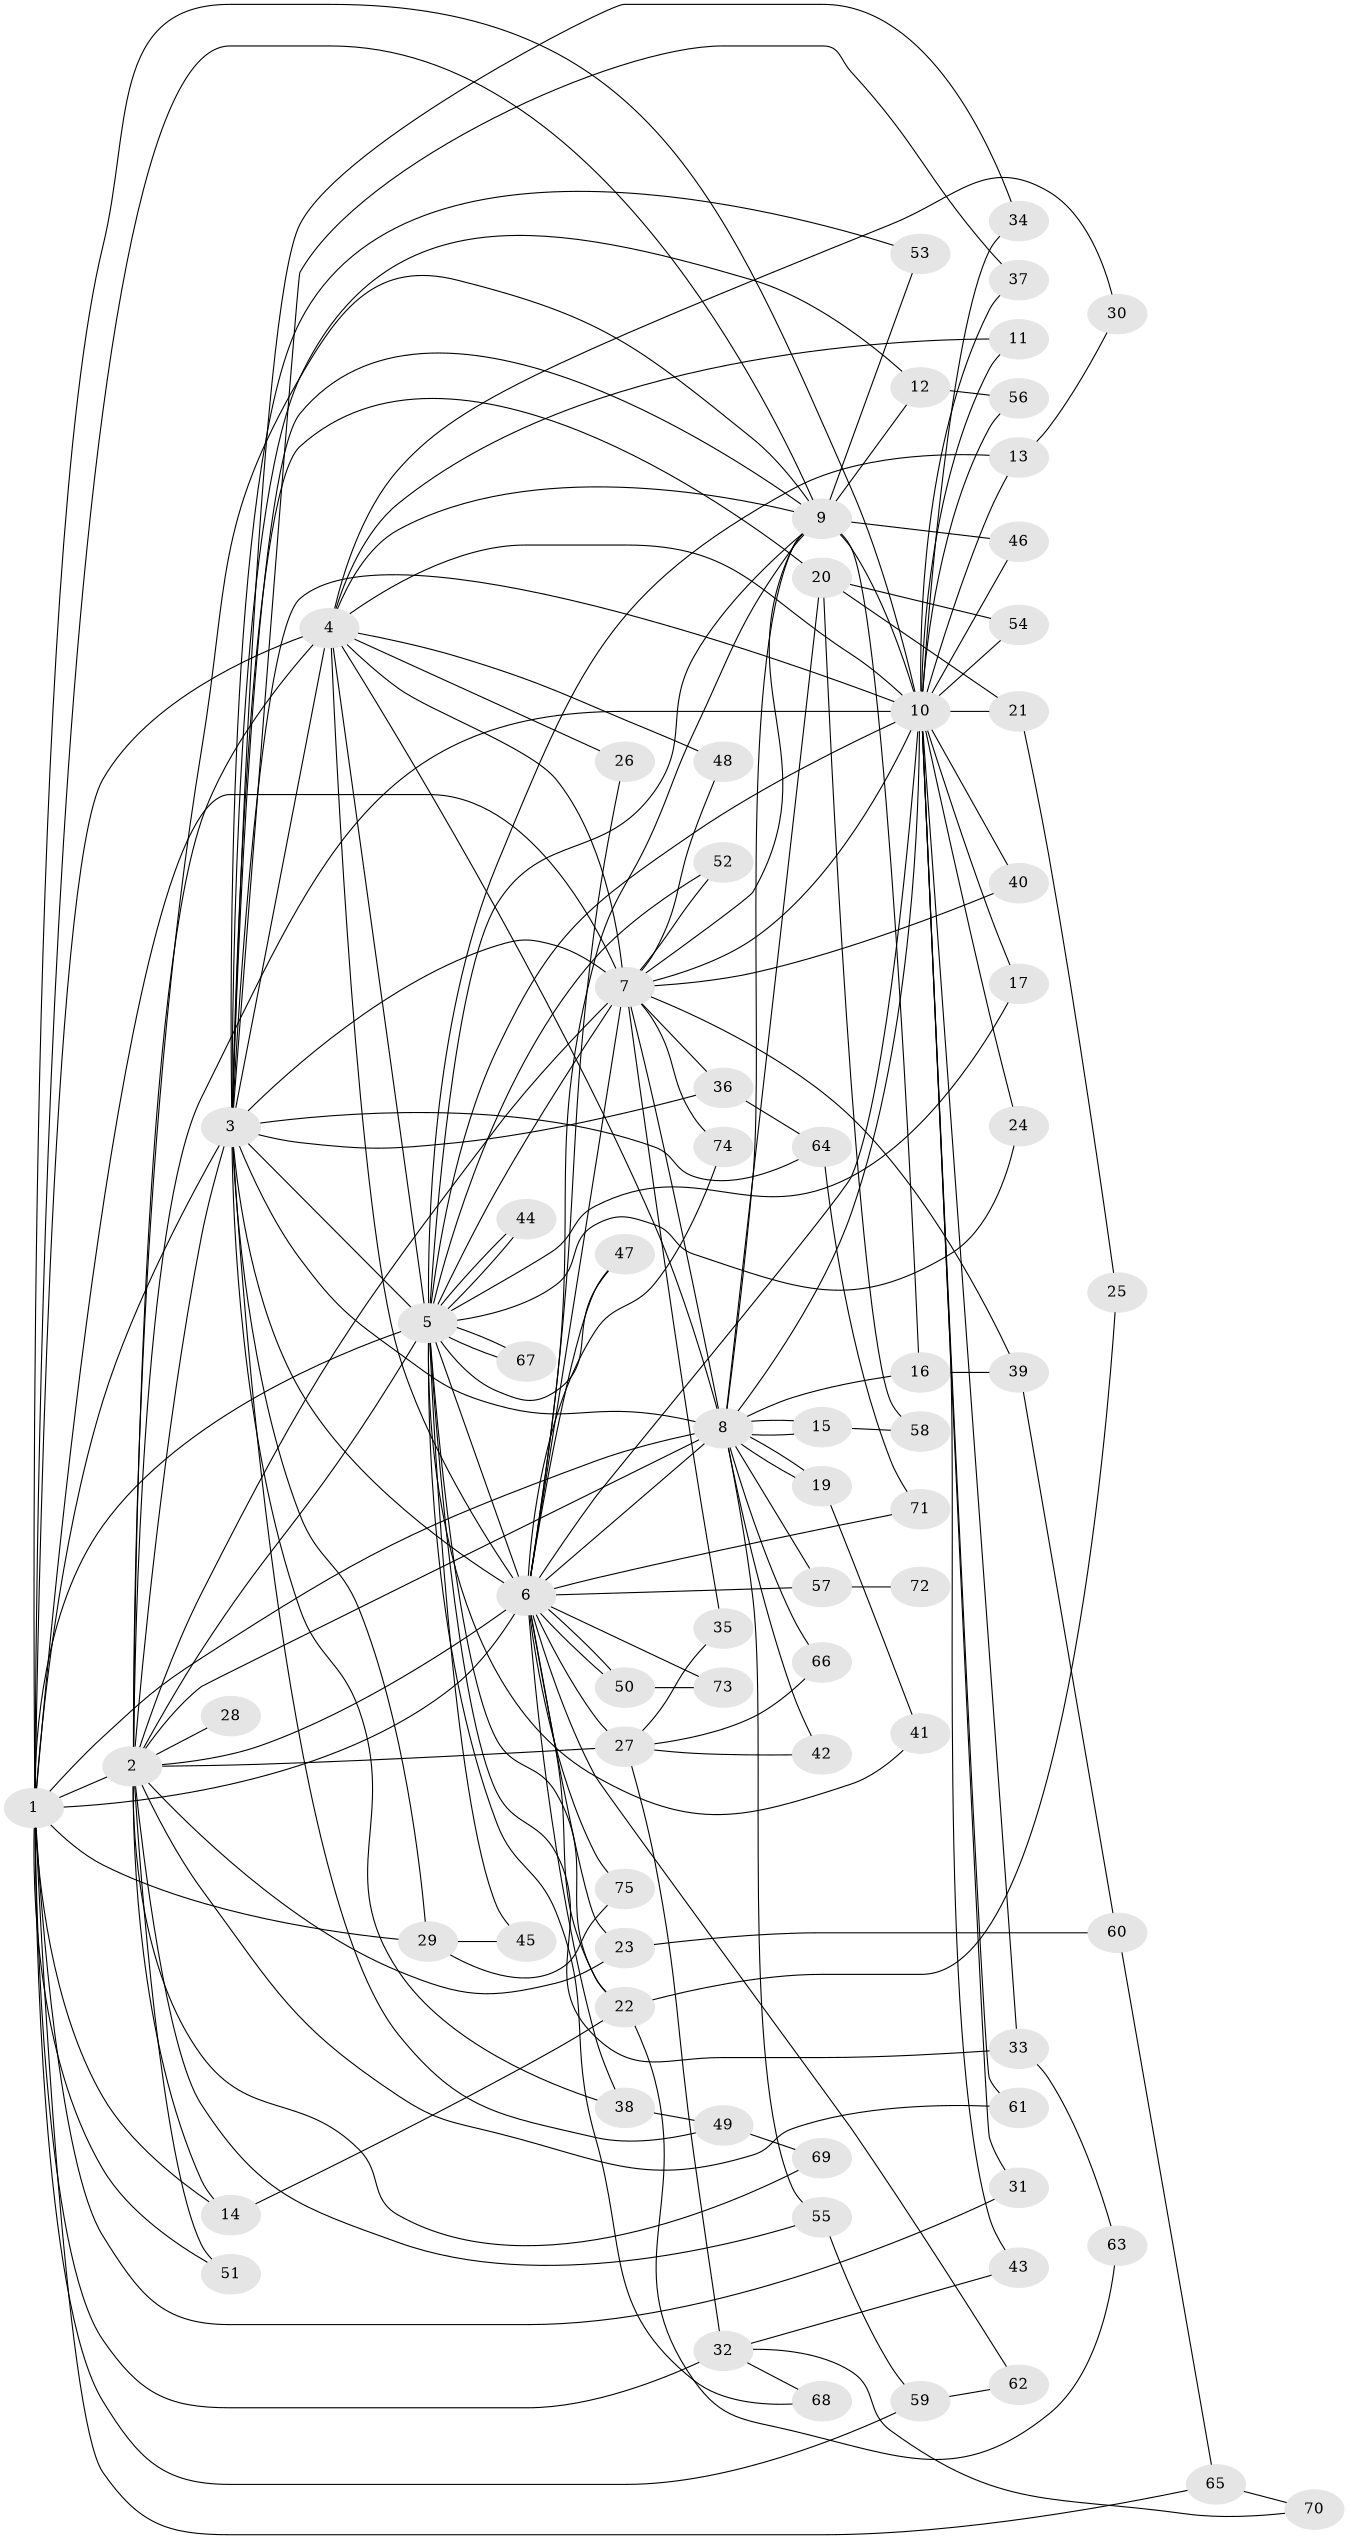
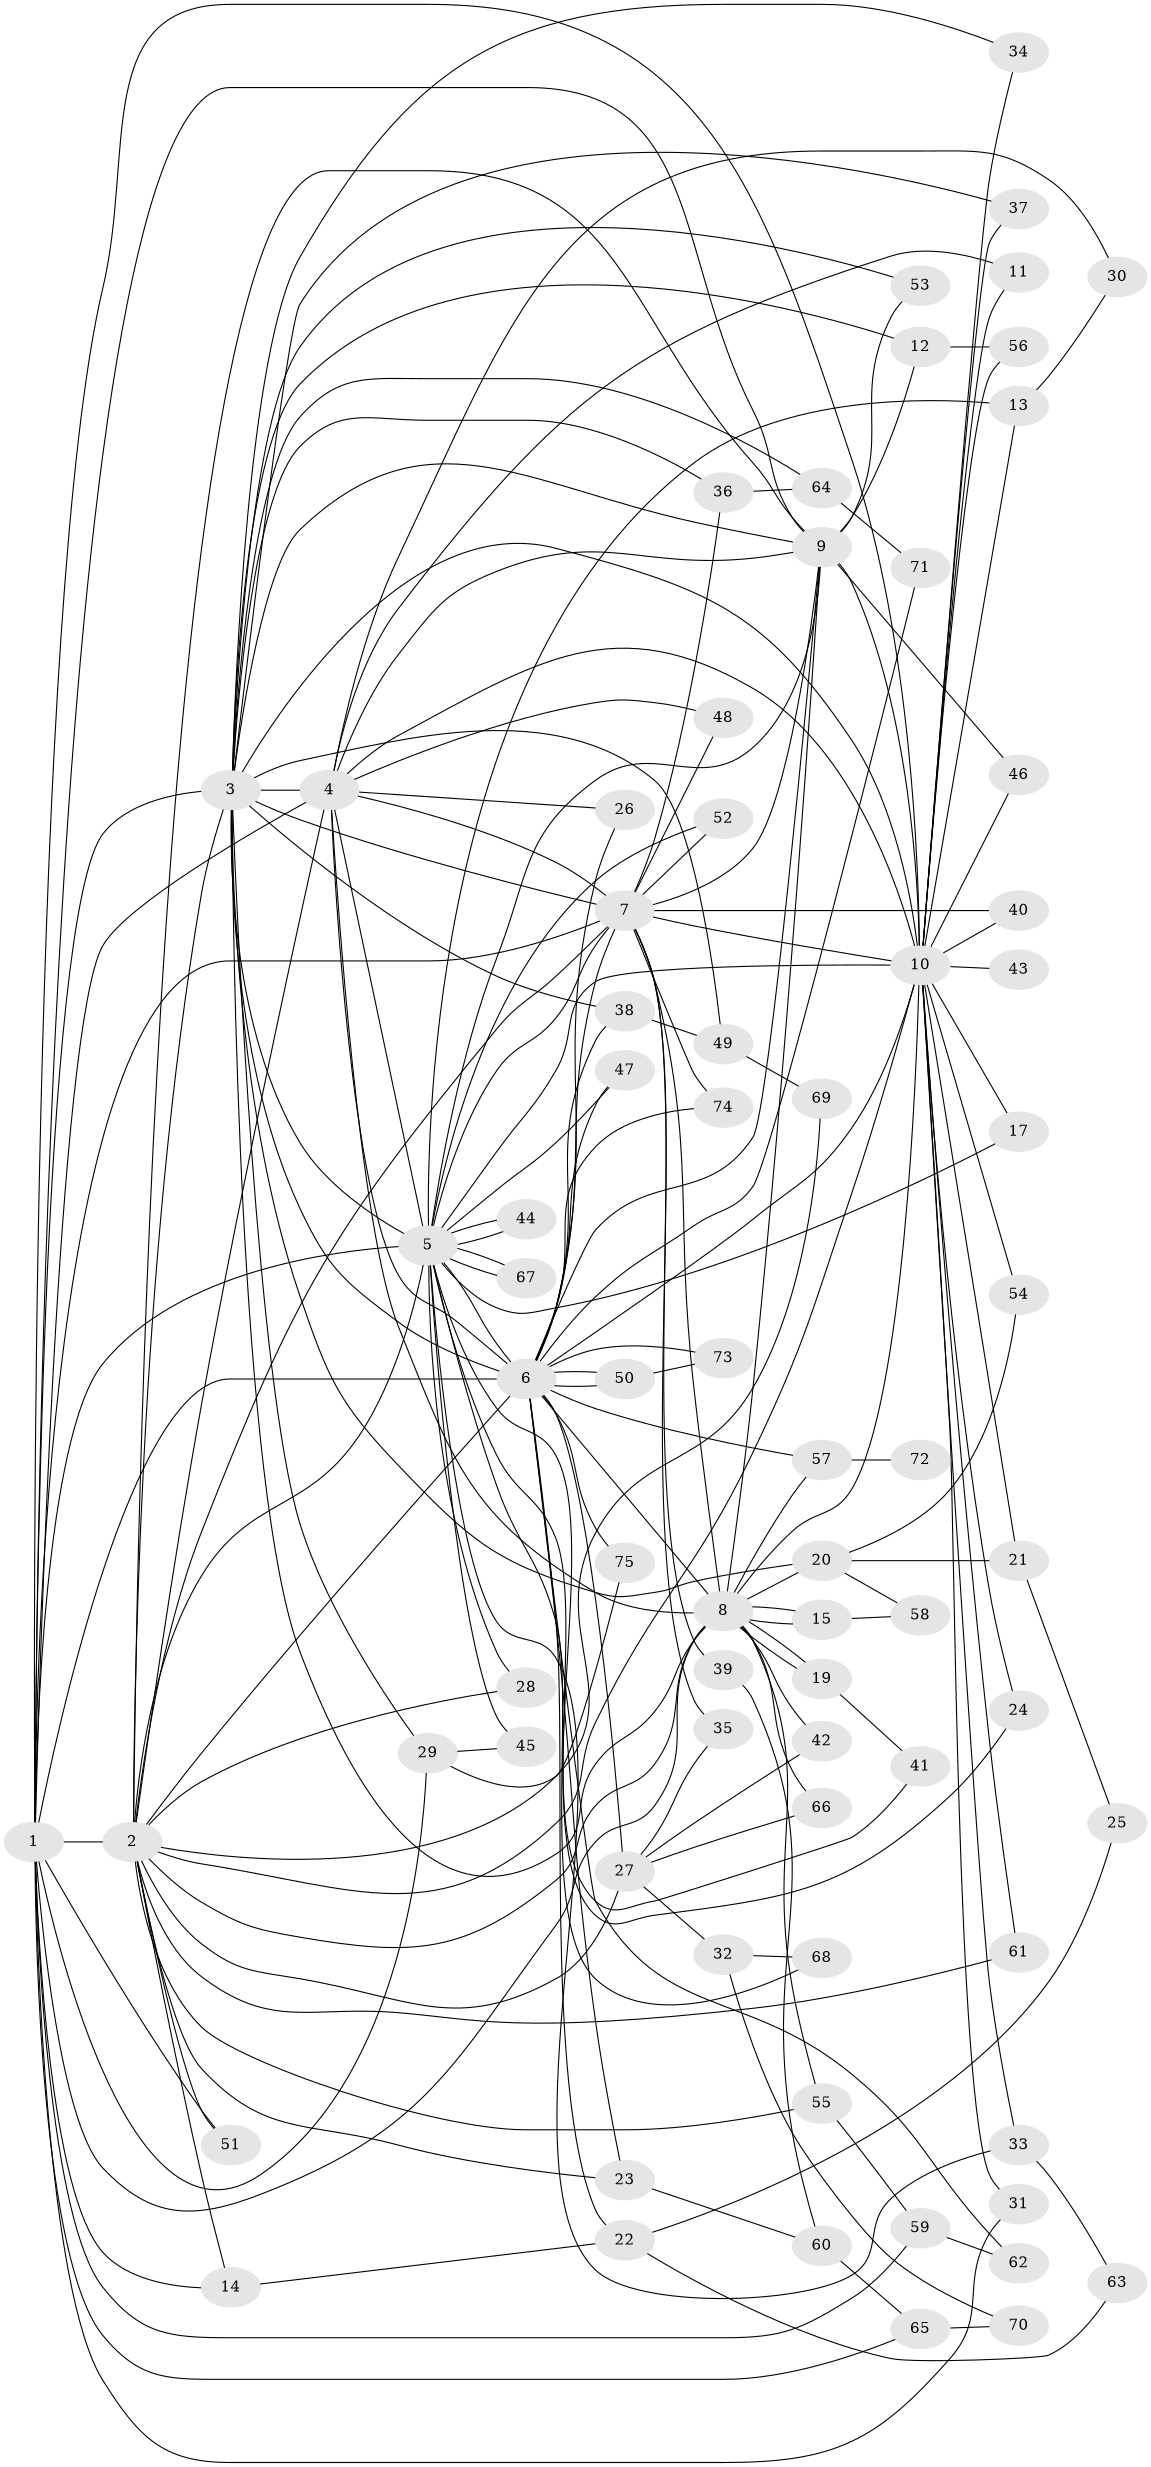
(920, 1372) -> none
(478, 1686) -> (469, 1575)
(871, 2309) -> none
(138, 2381) -> none
